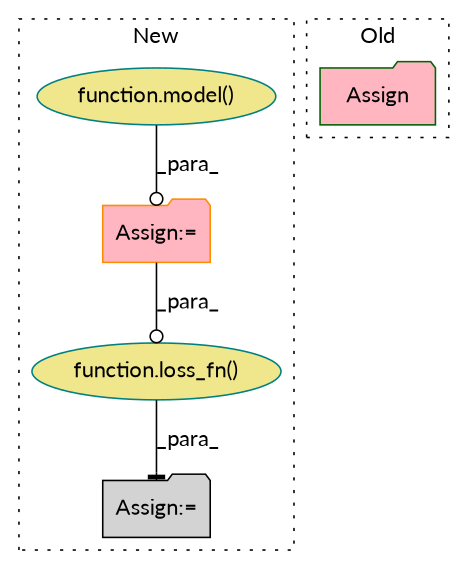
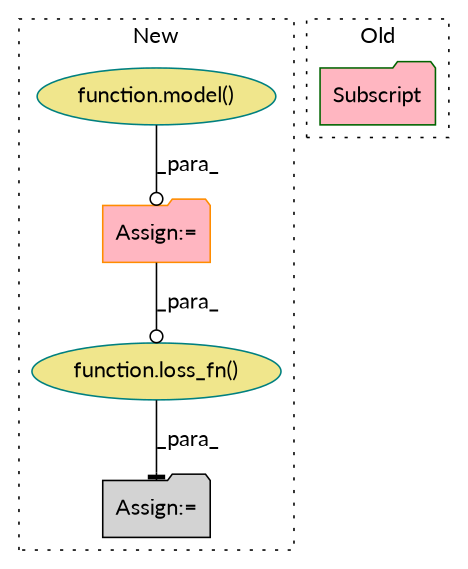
(378, 96) -> (378, 96)
